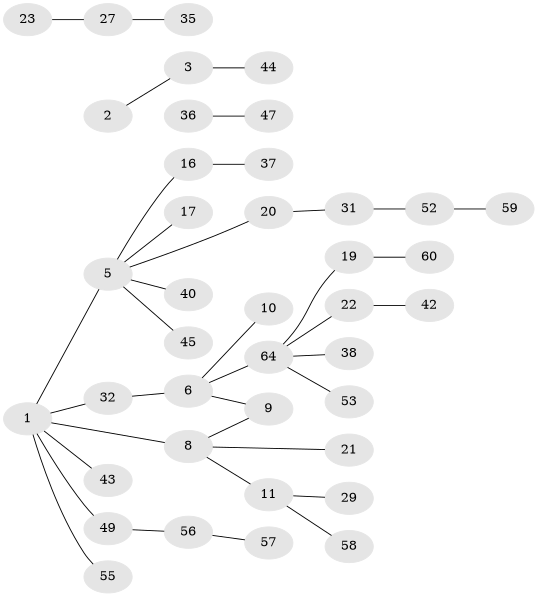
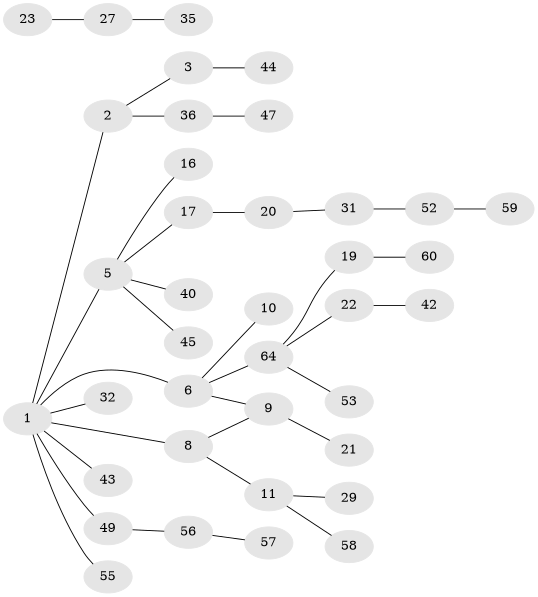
none -> (148, 116)
(269, 164) -> none
(190, 246) -> (229, 213)
none -> (68, 268)
(349, 354) -> none
(148, 395) -> (100, 371)
(269, 448) -> (309, 430)
